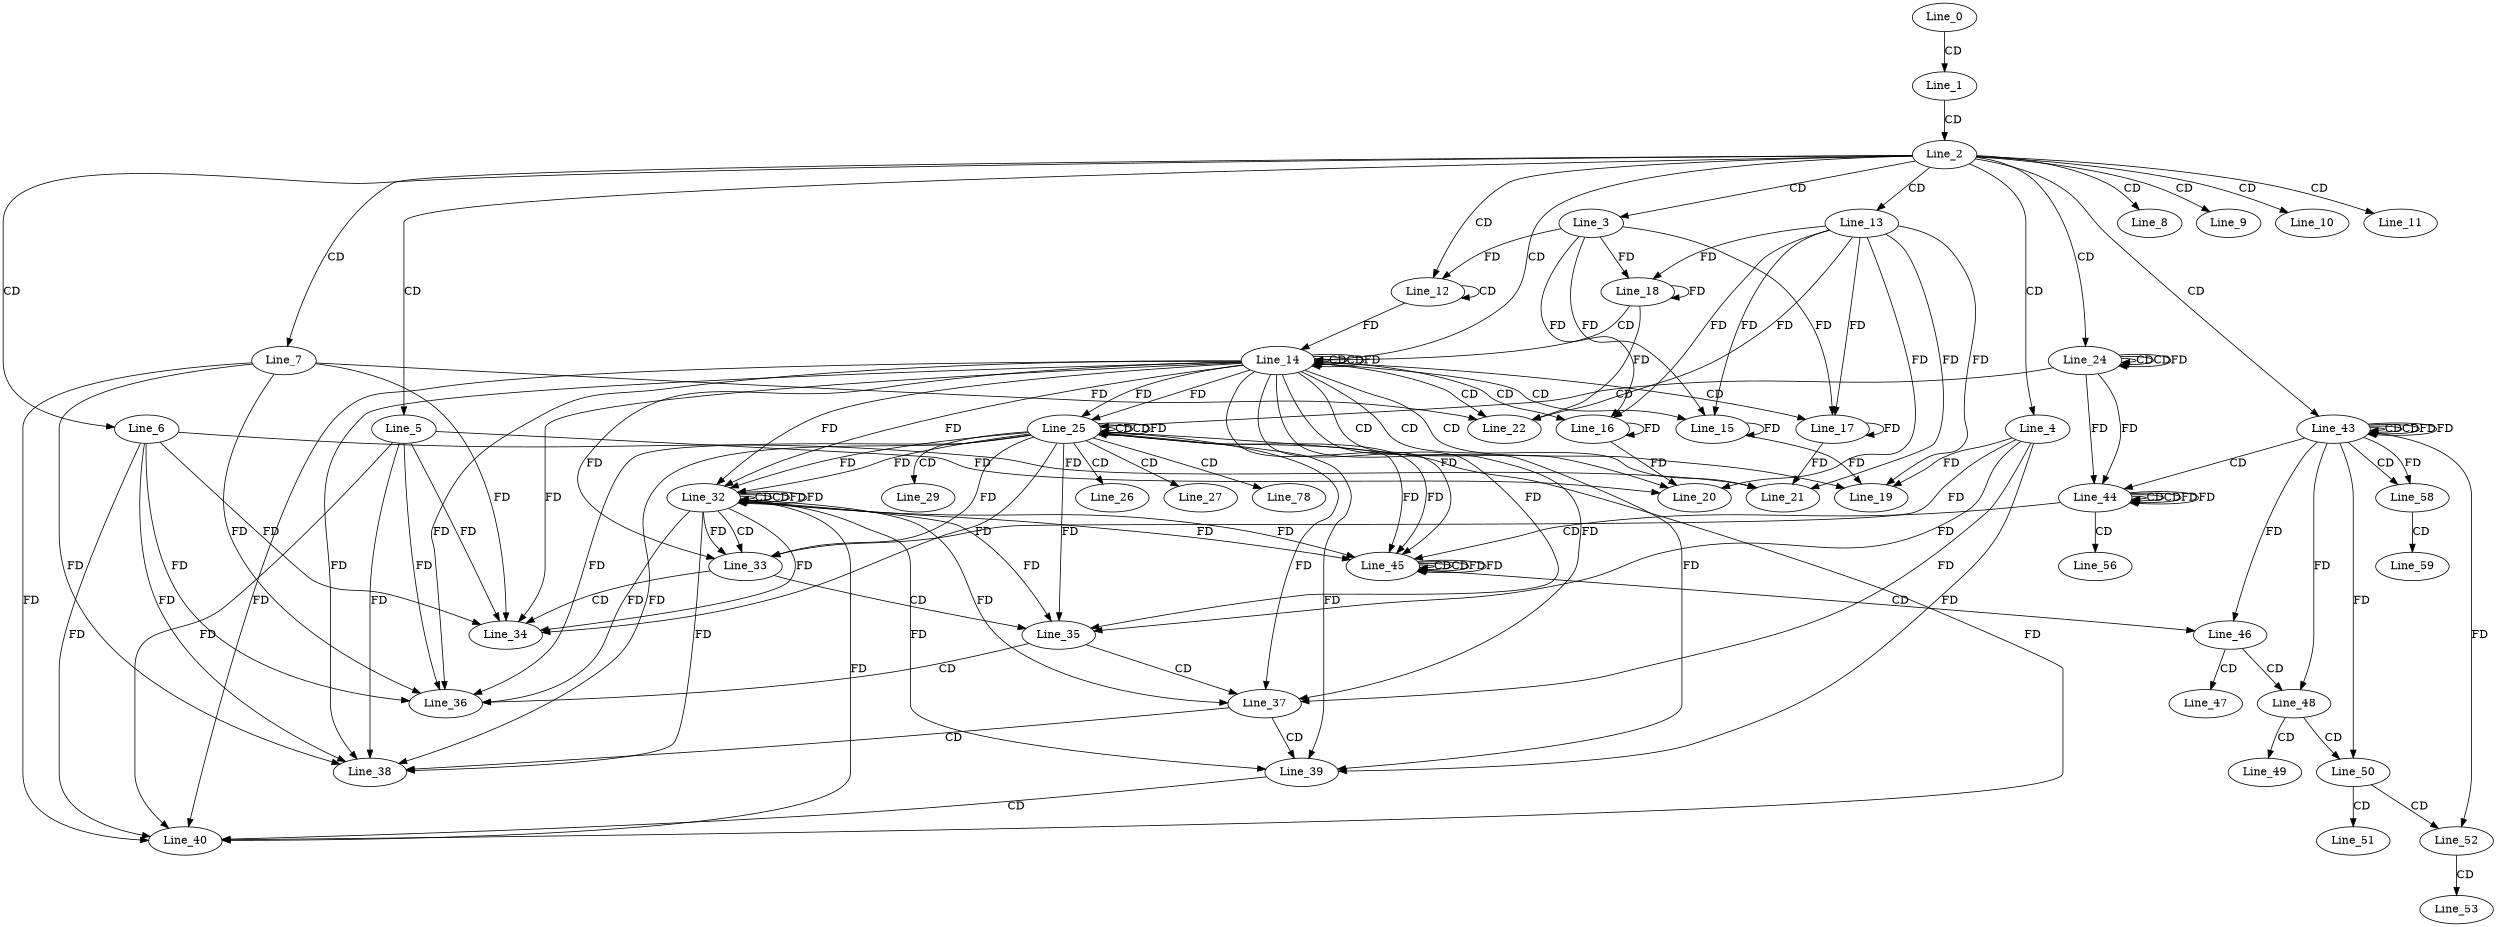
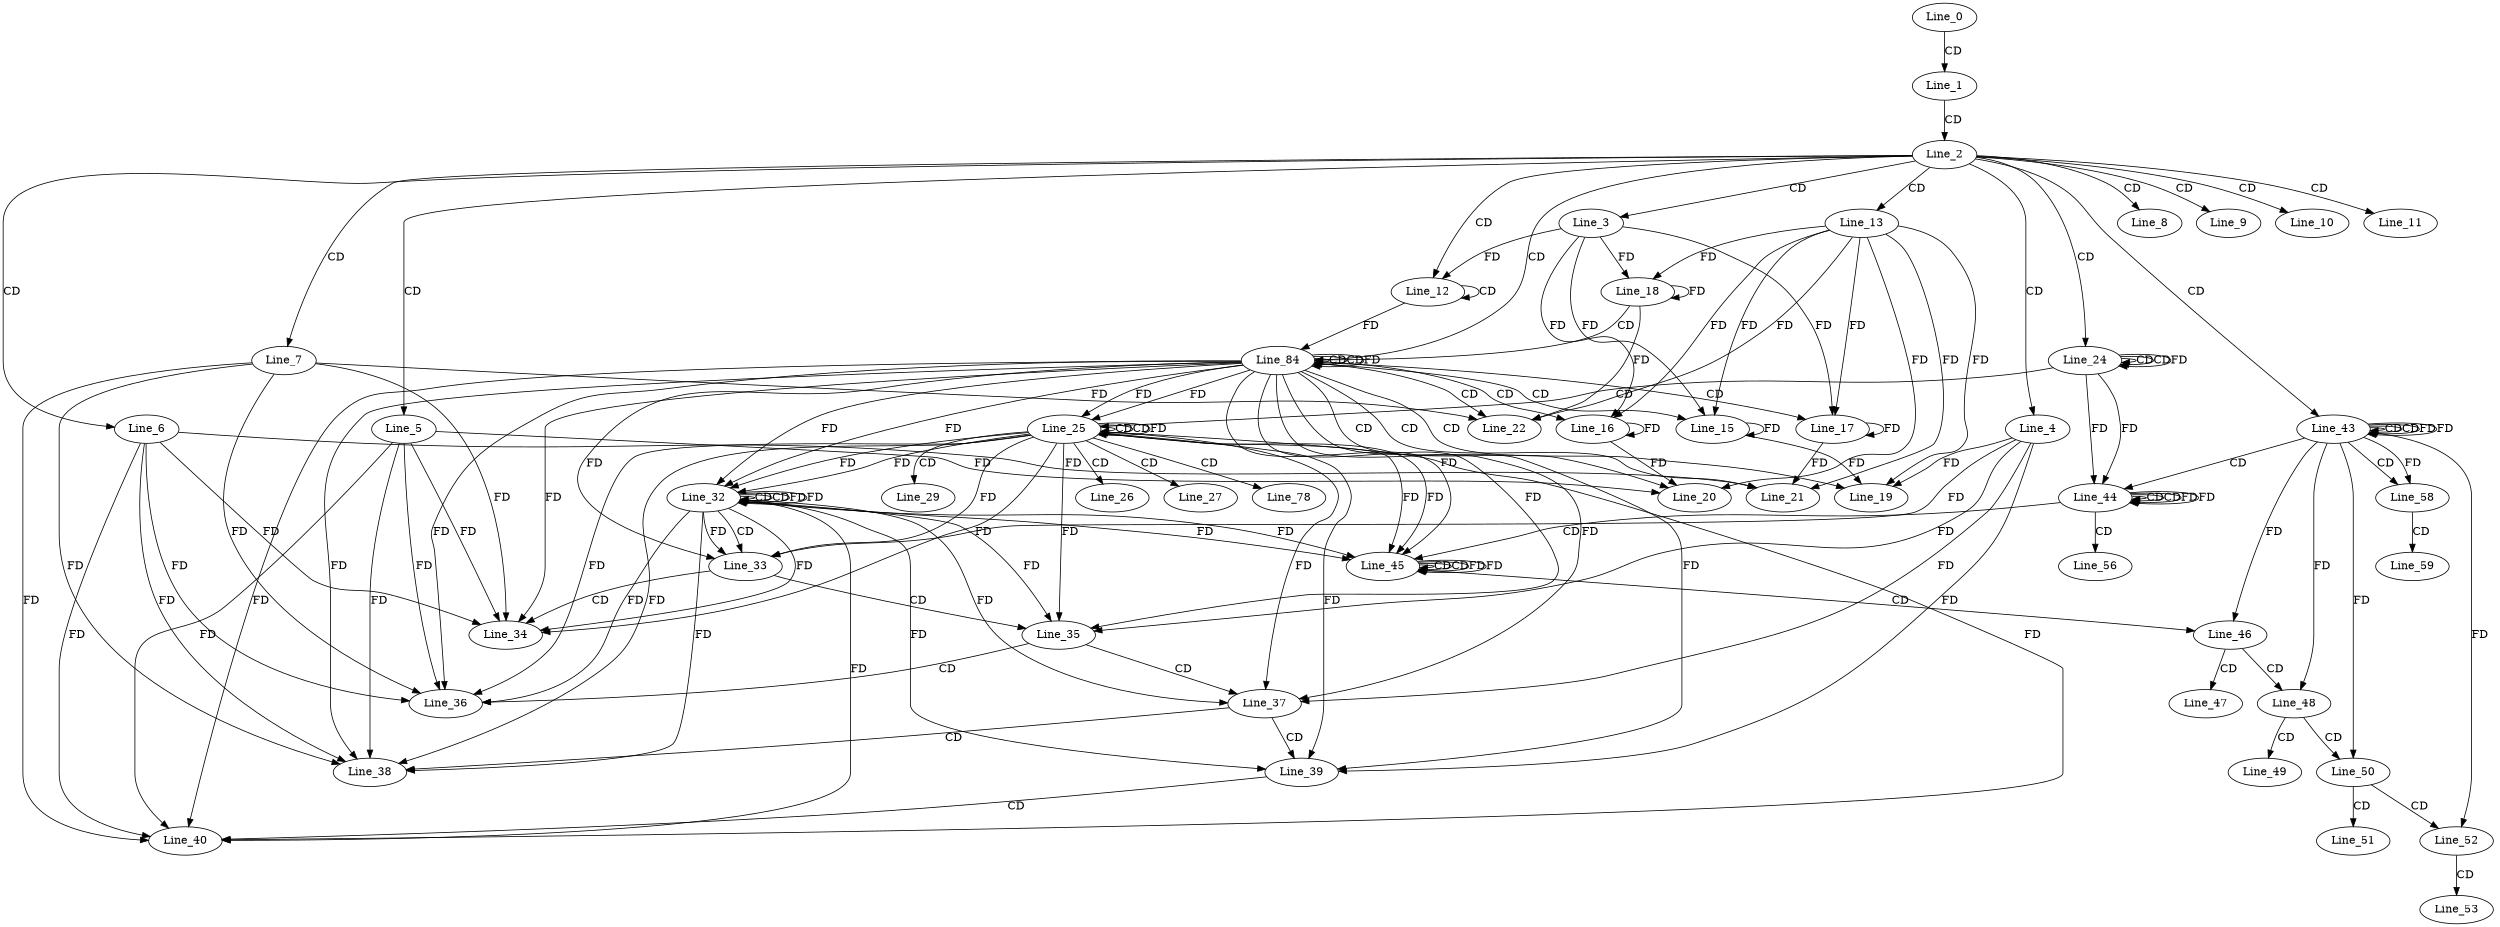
(1278, 361) -> (1278, 361)
